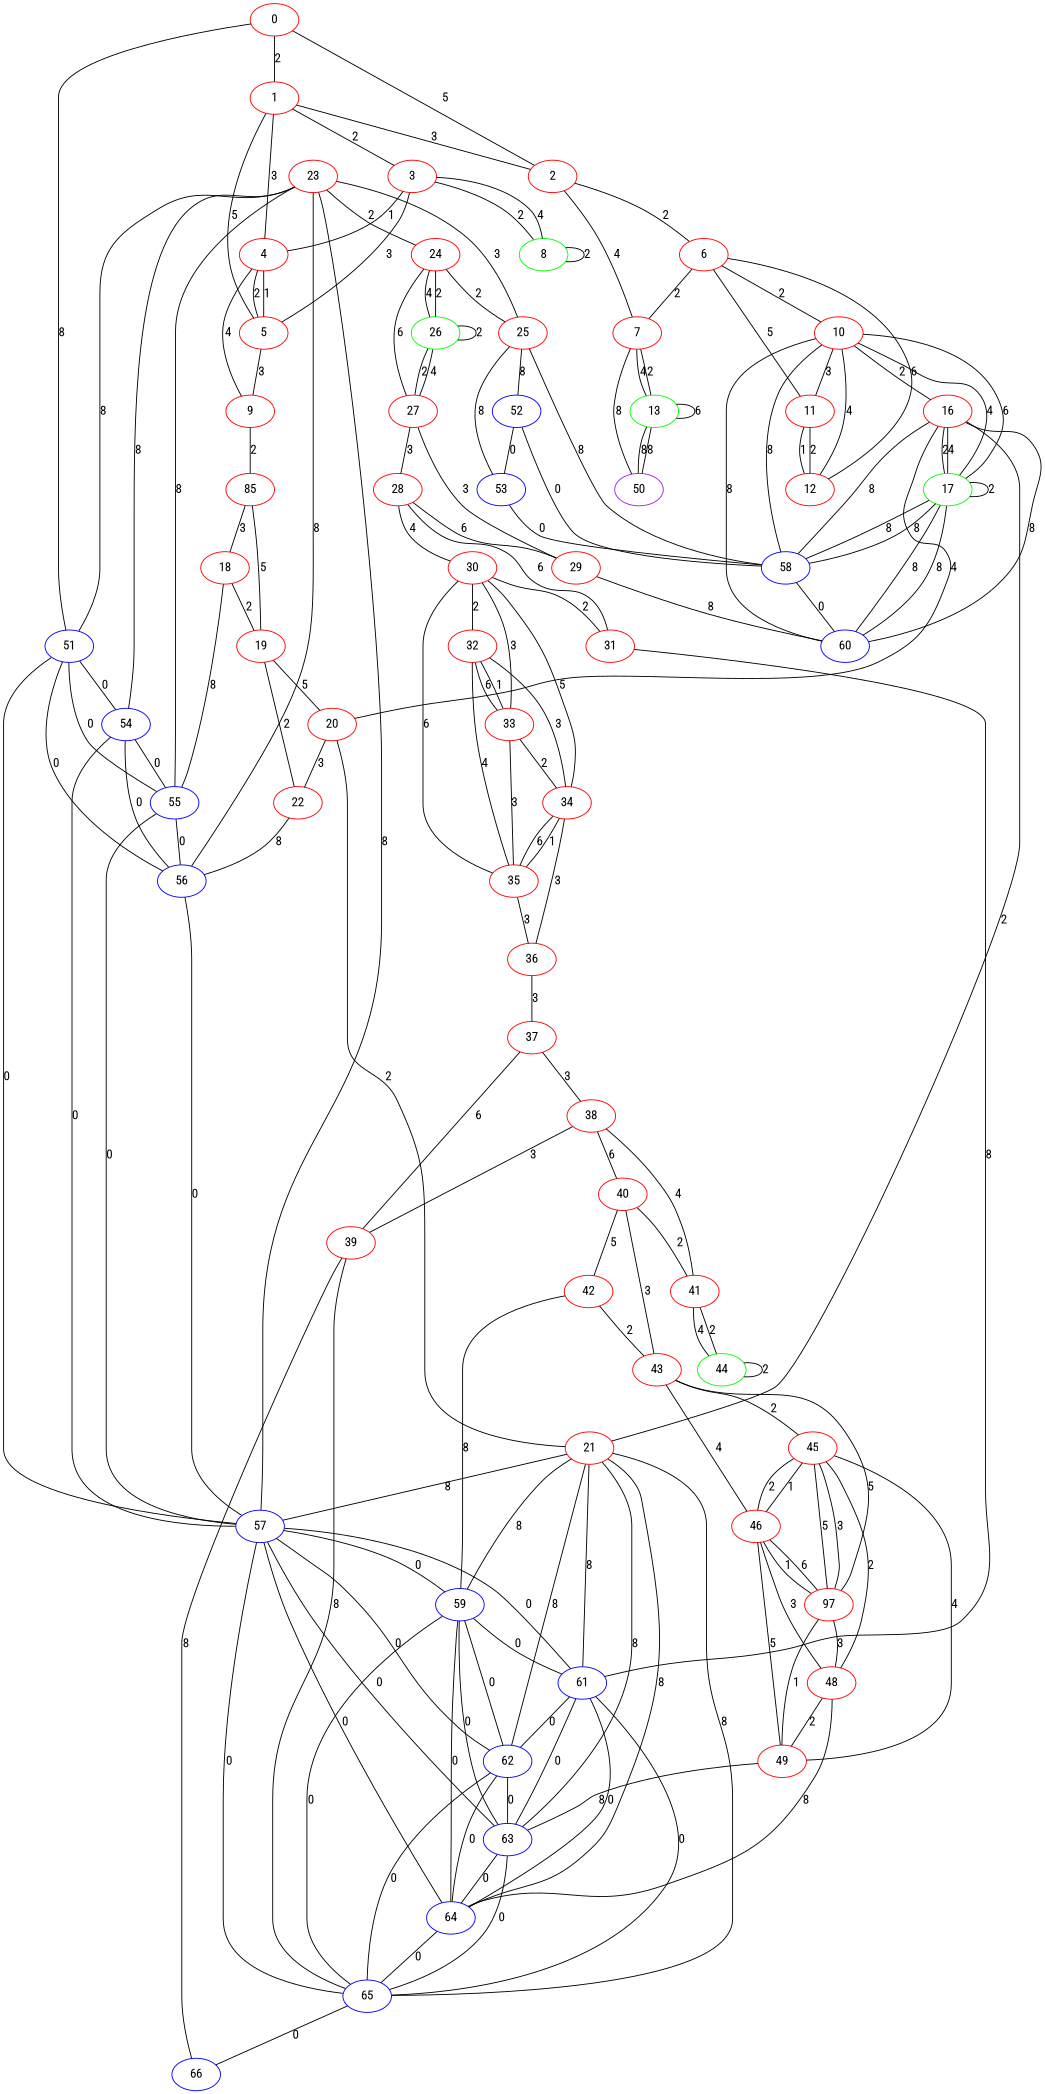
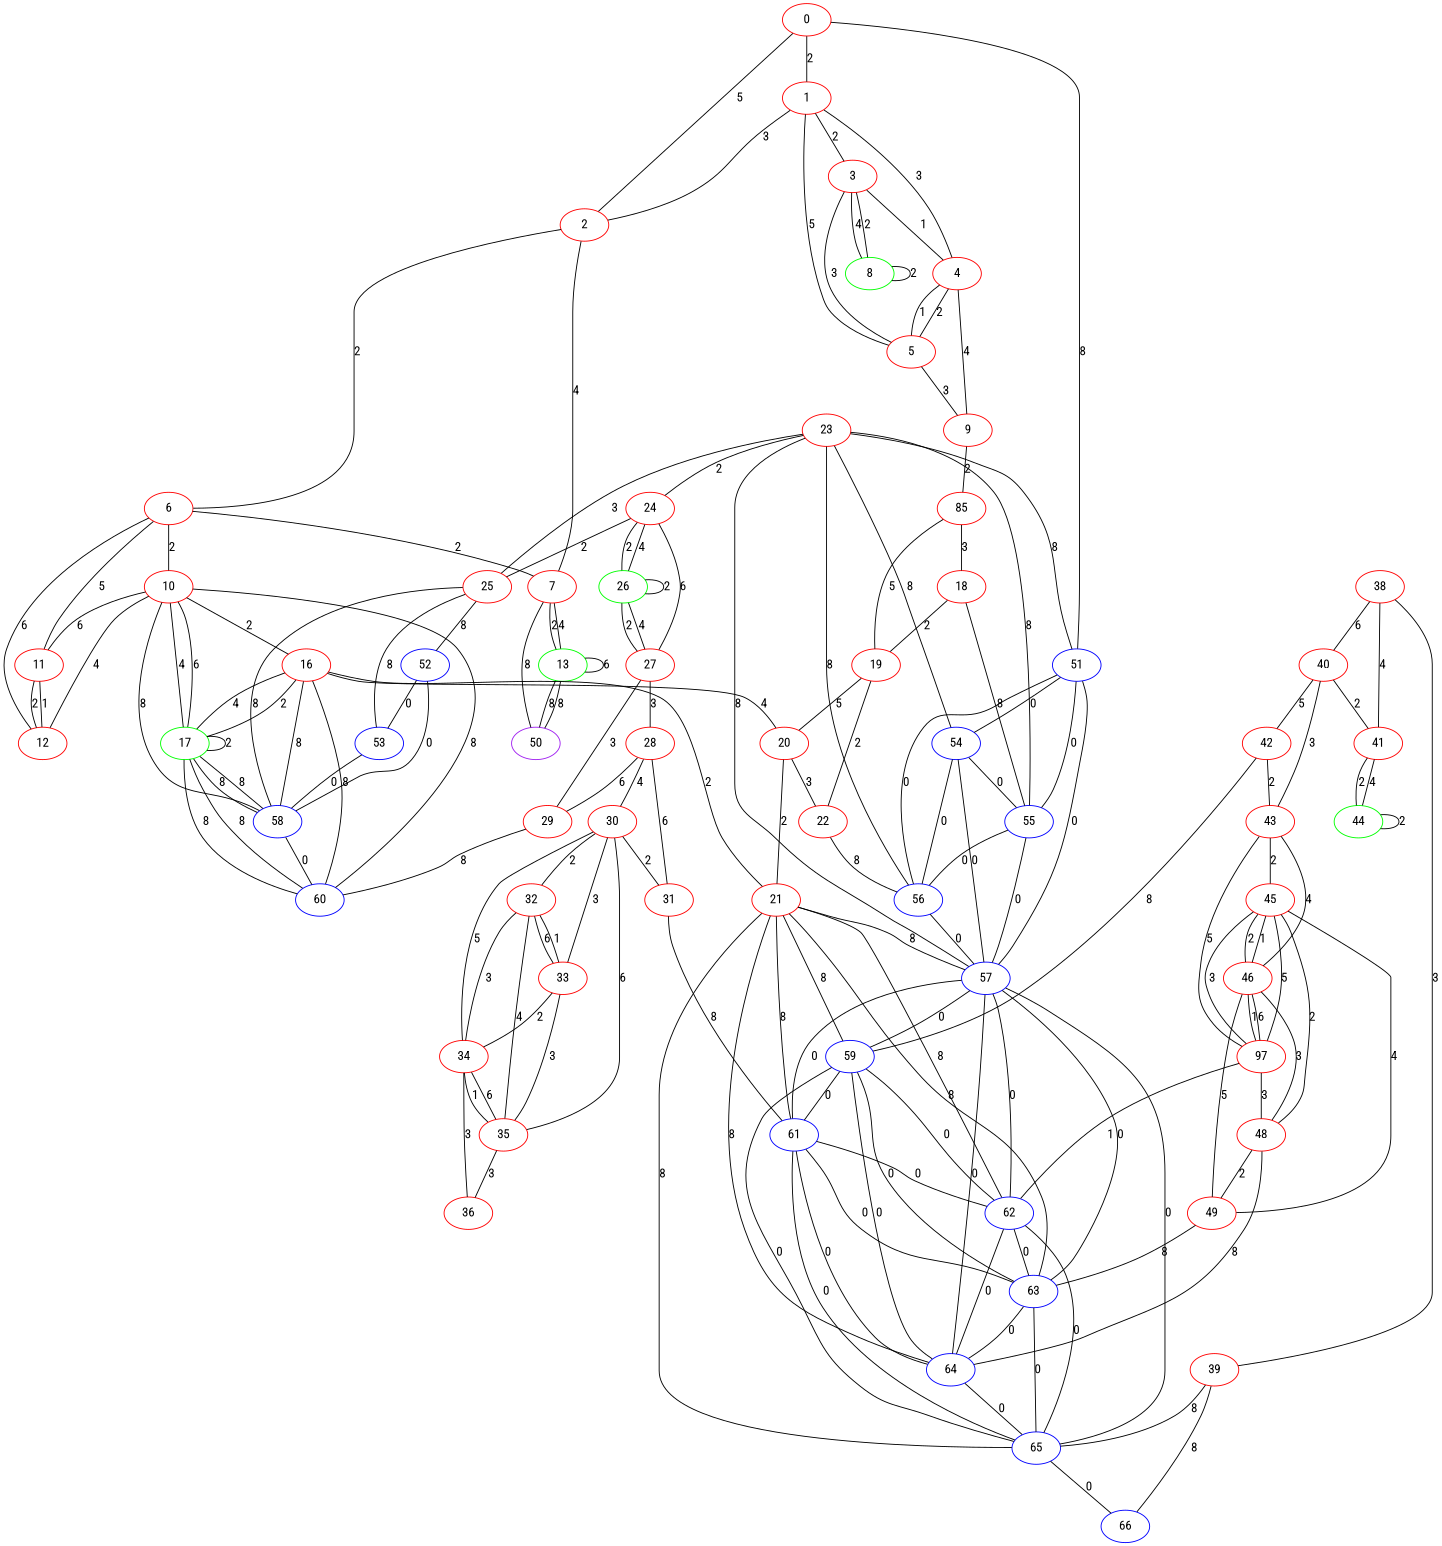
(828, 372) -> (80, 626)
(532, 1038) -> none
(789, 1679) -> (1118, 1112)
